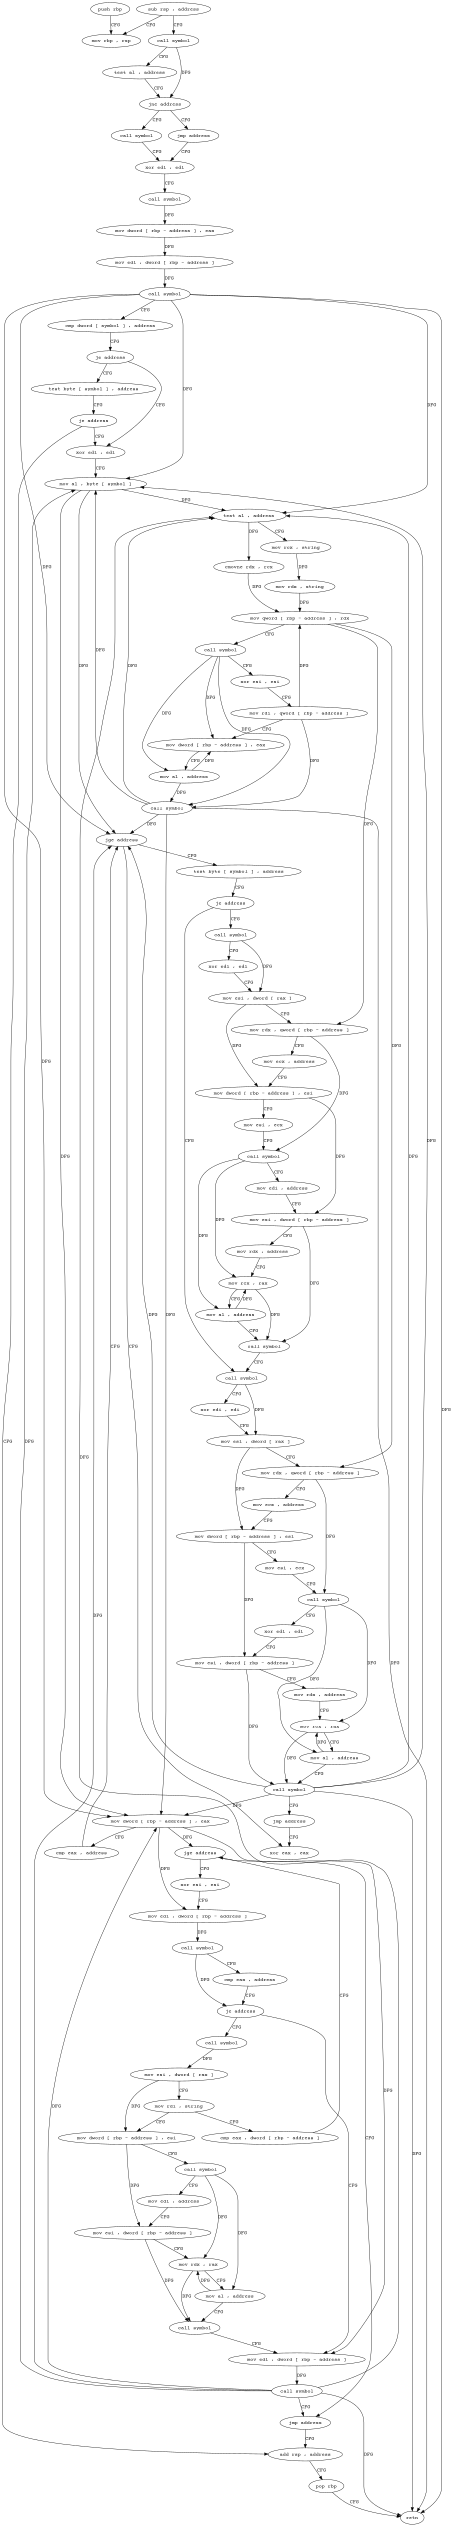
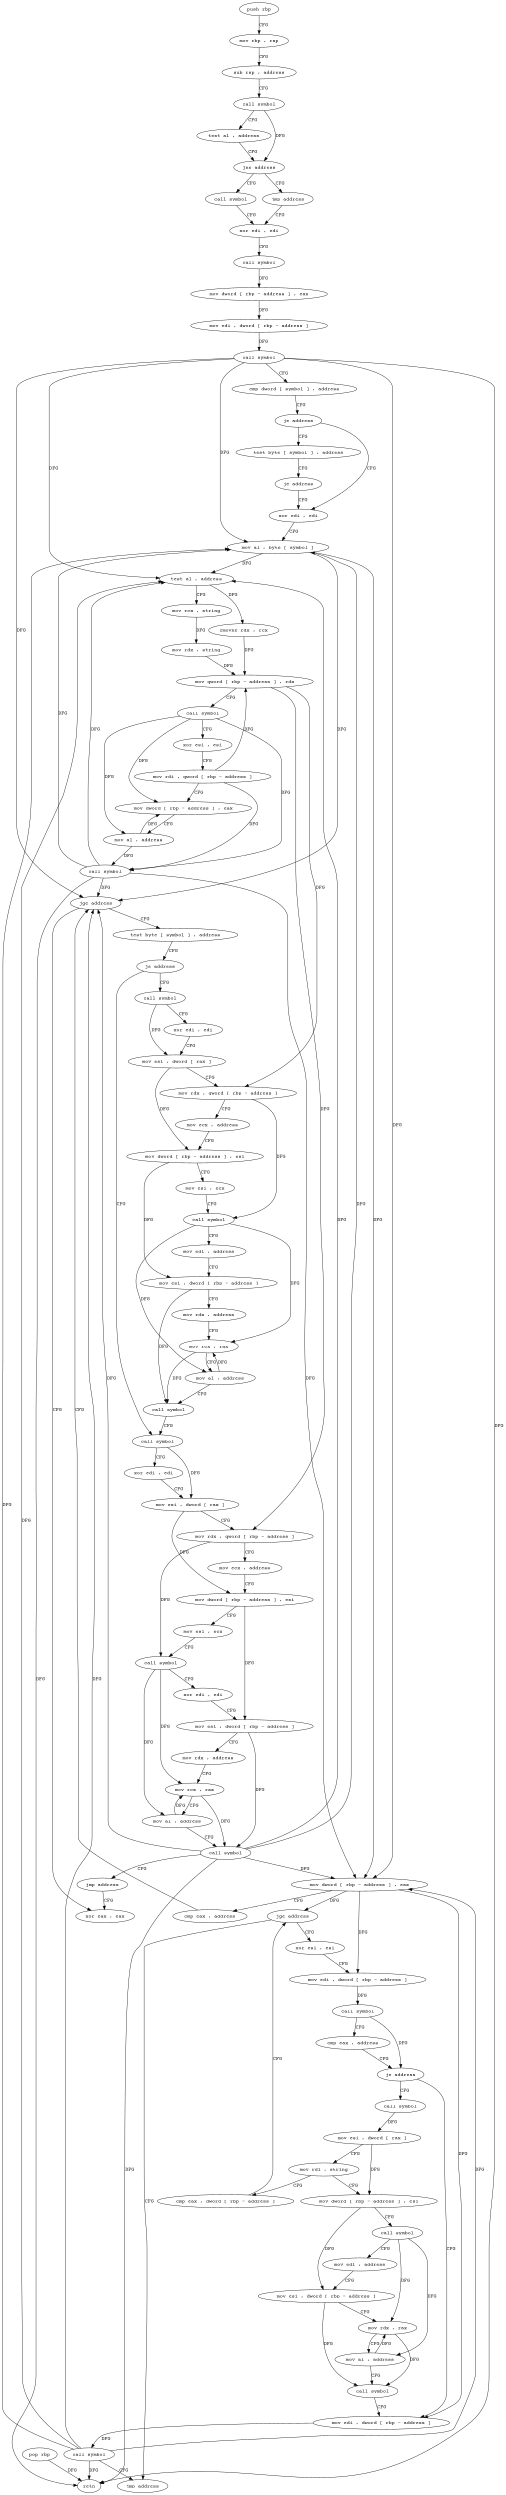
(144, 24) -> (259, 55)
(305, 2454) -> none
(354, 2502) -> (72, 2470)
